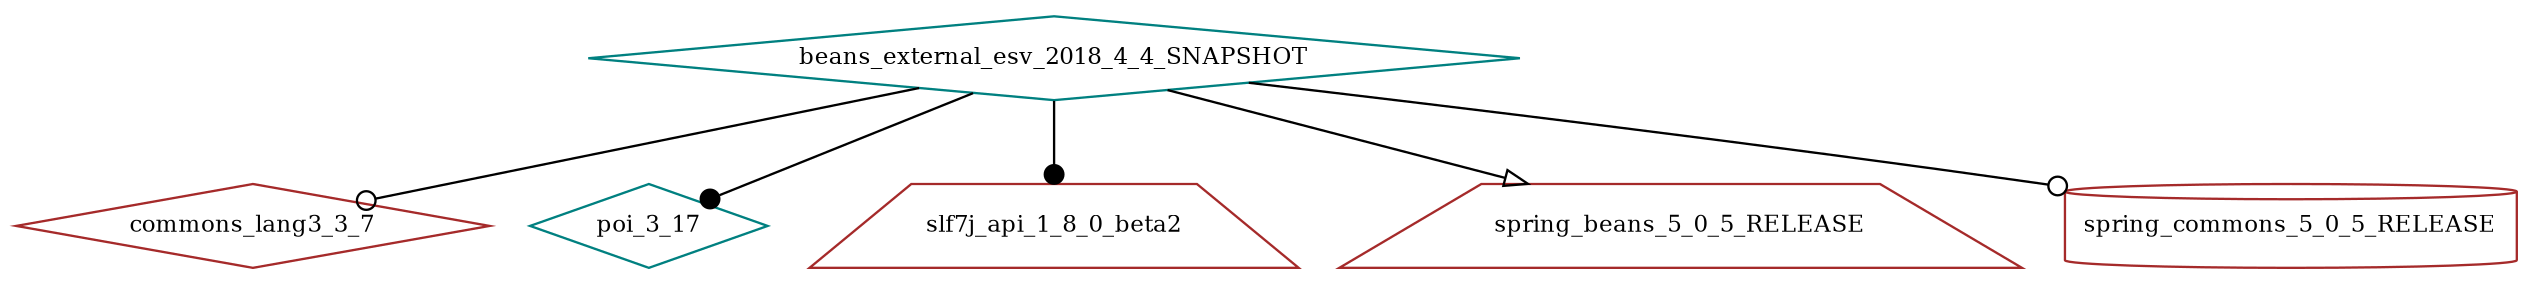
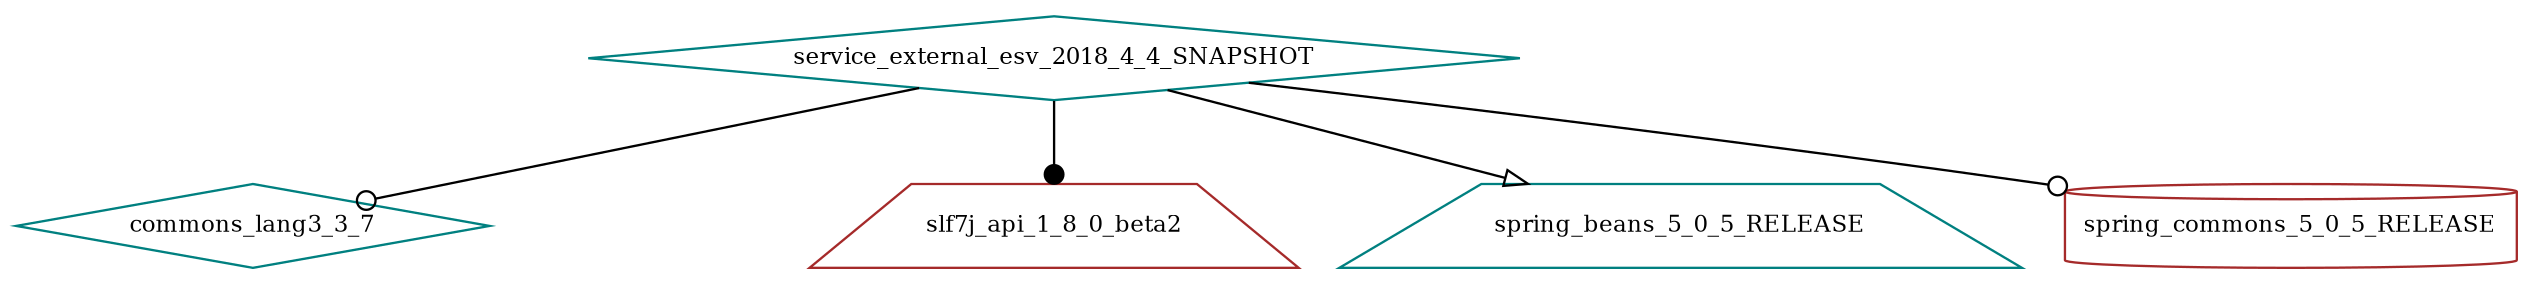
(1054, 58) -> (1054, 58)
(253, 226) -> (253, 226)
(649, 226) -> none
(1681, 226) -> (1681, 226)
